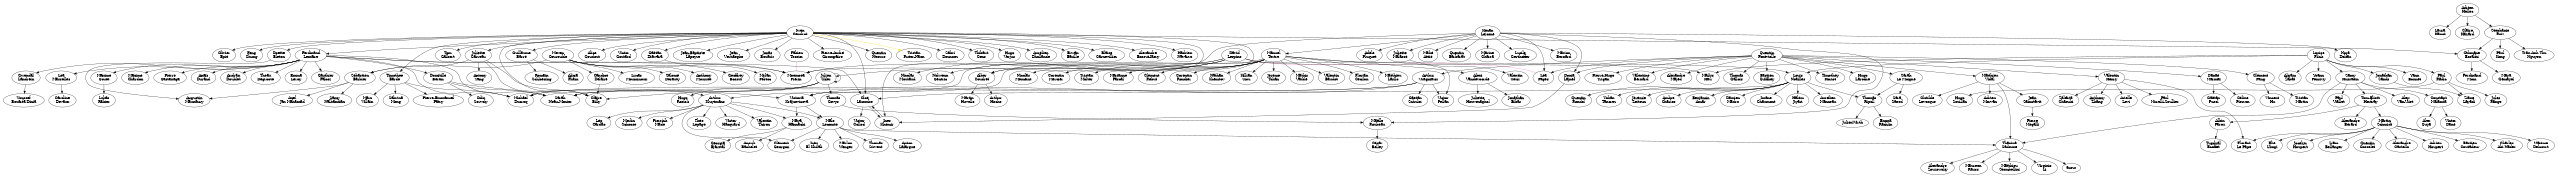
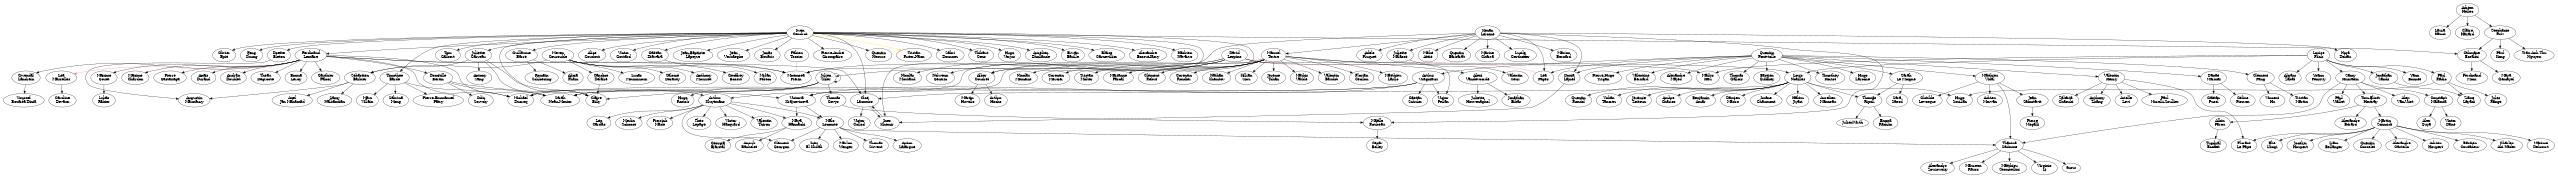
(188, 68) -> (188, 68)
none -> (1878, 89)
